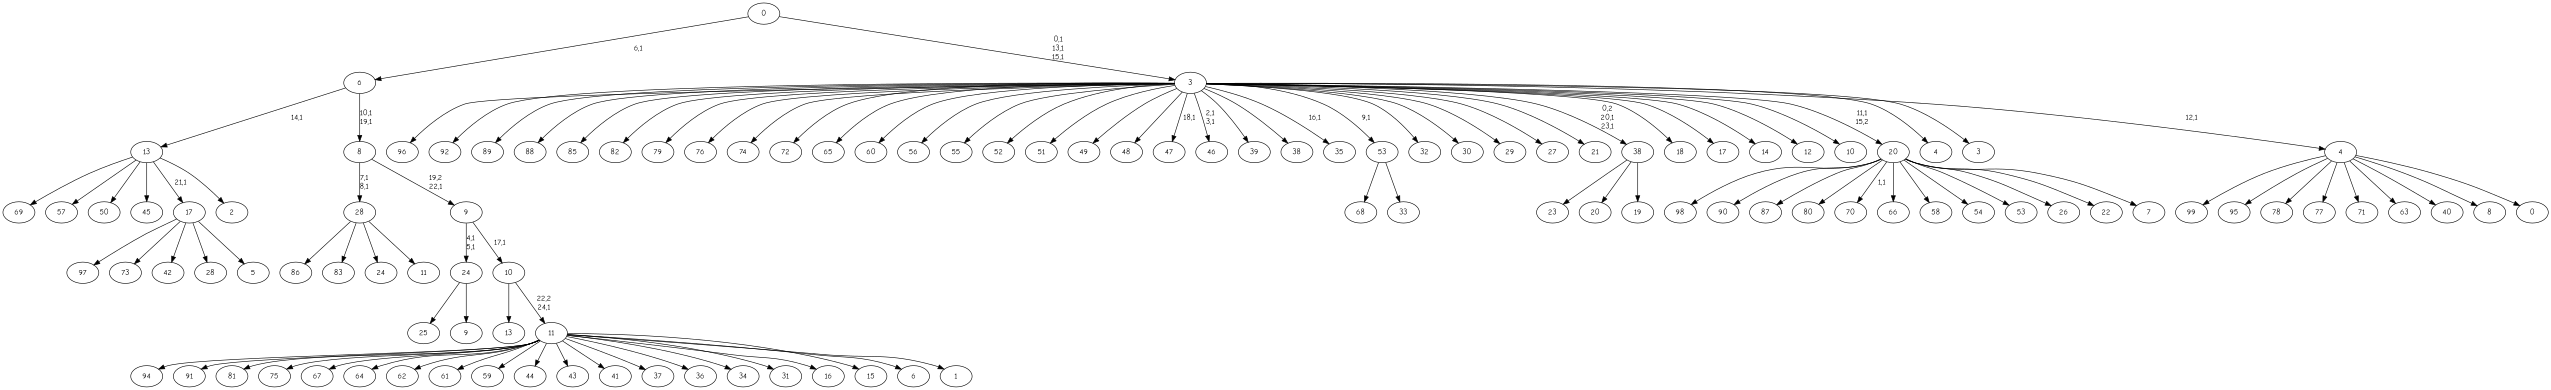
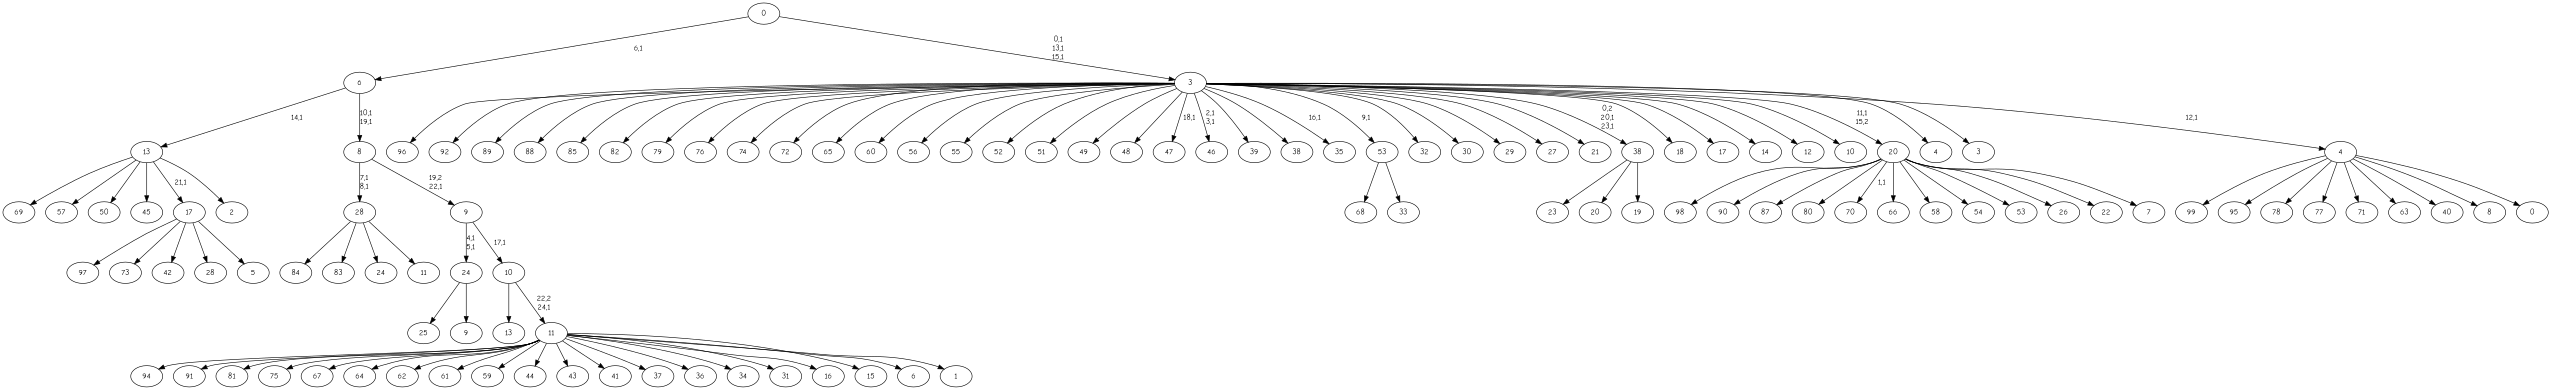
(296, 273) -> (296, 273)
